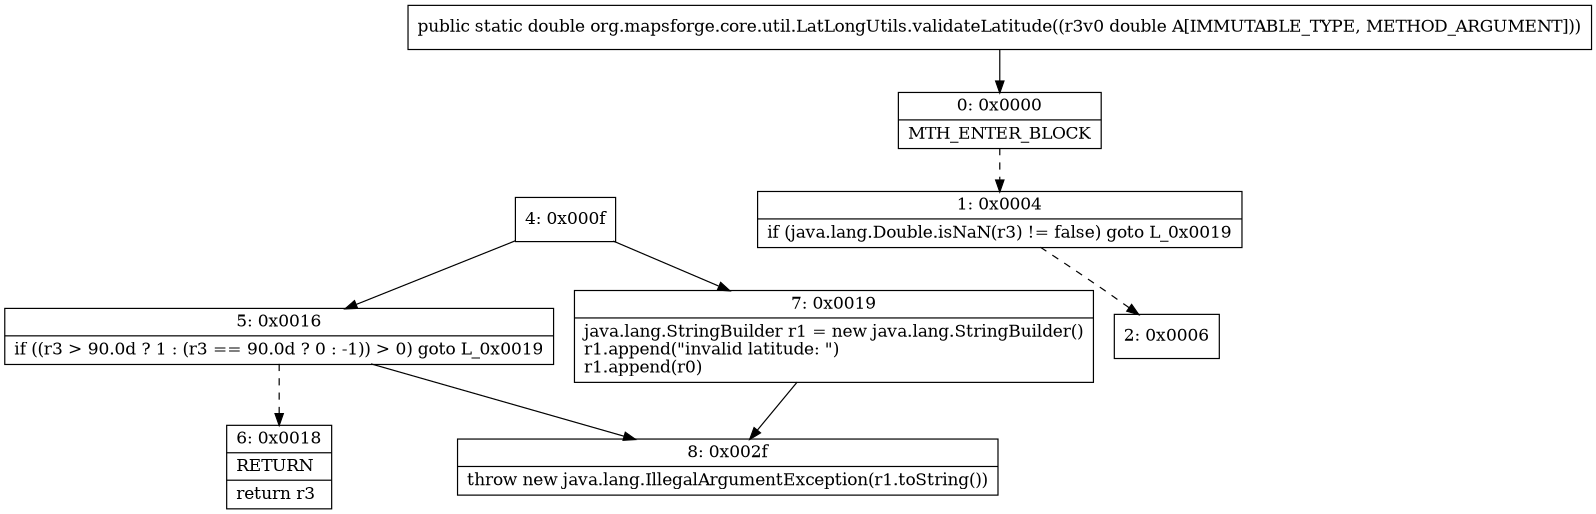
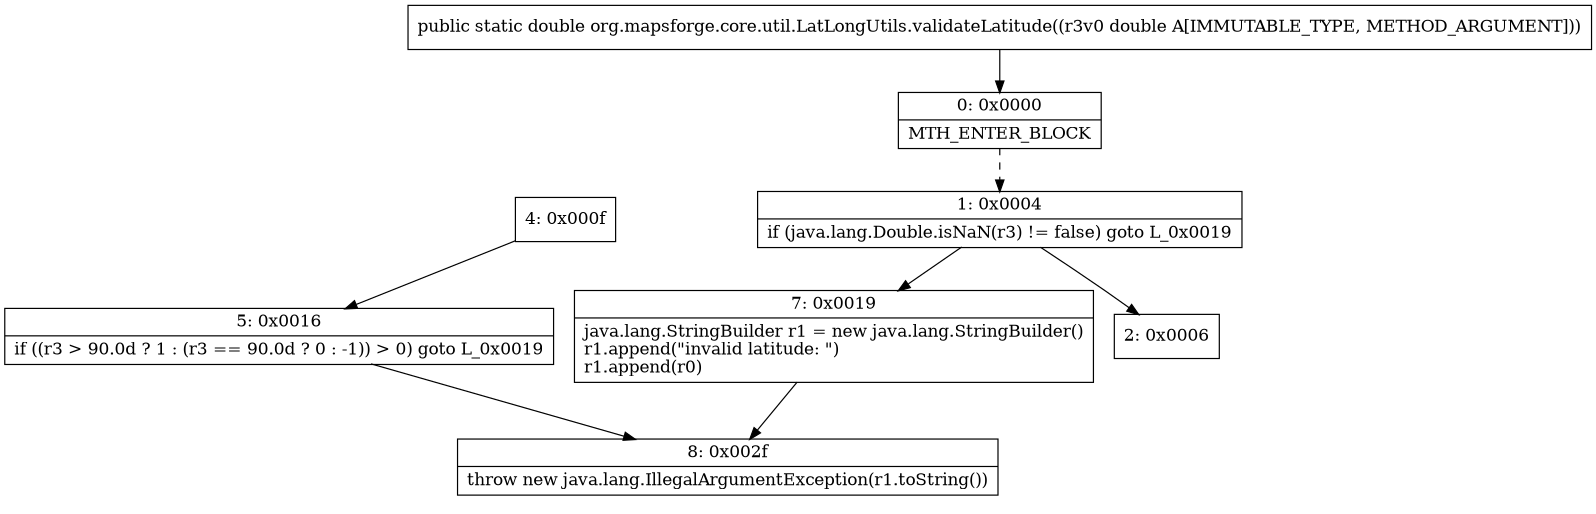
(666, 264) -> (935, 265)
(1085, 277) -> (1085, 277)
(279, 467) -> none
